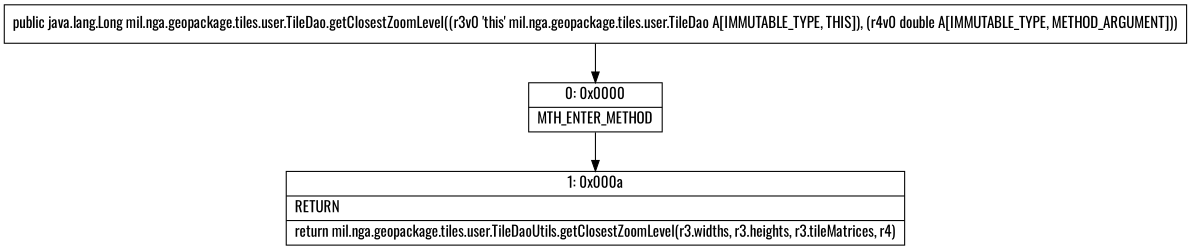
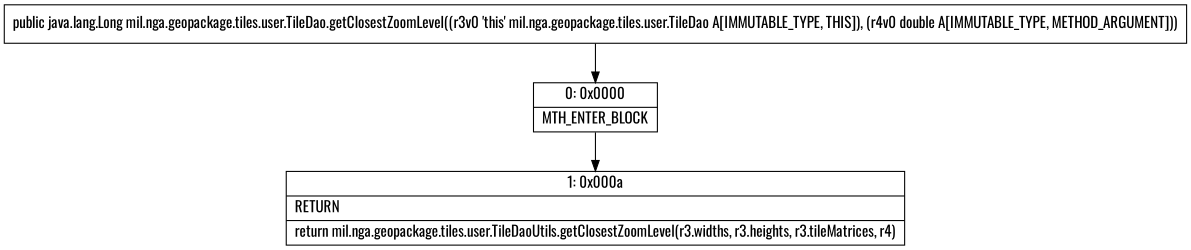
(595, 119) -> (595, 119)
